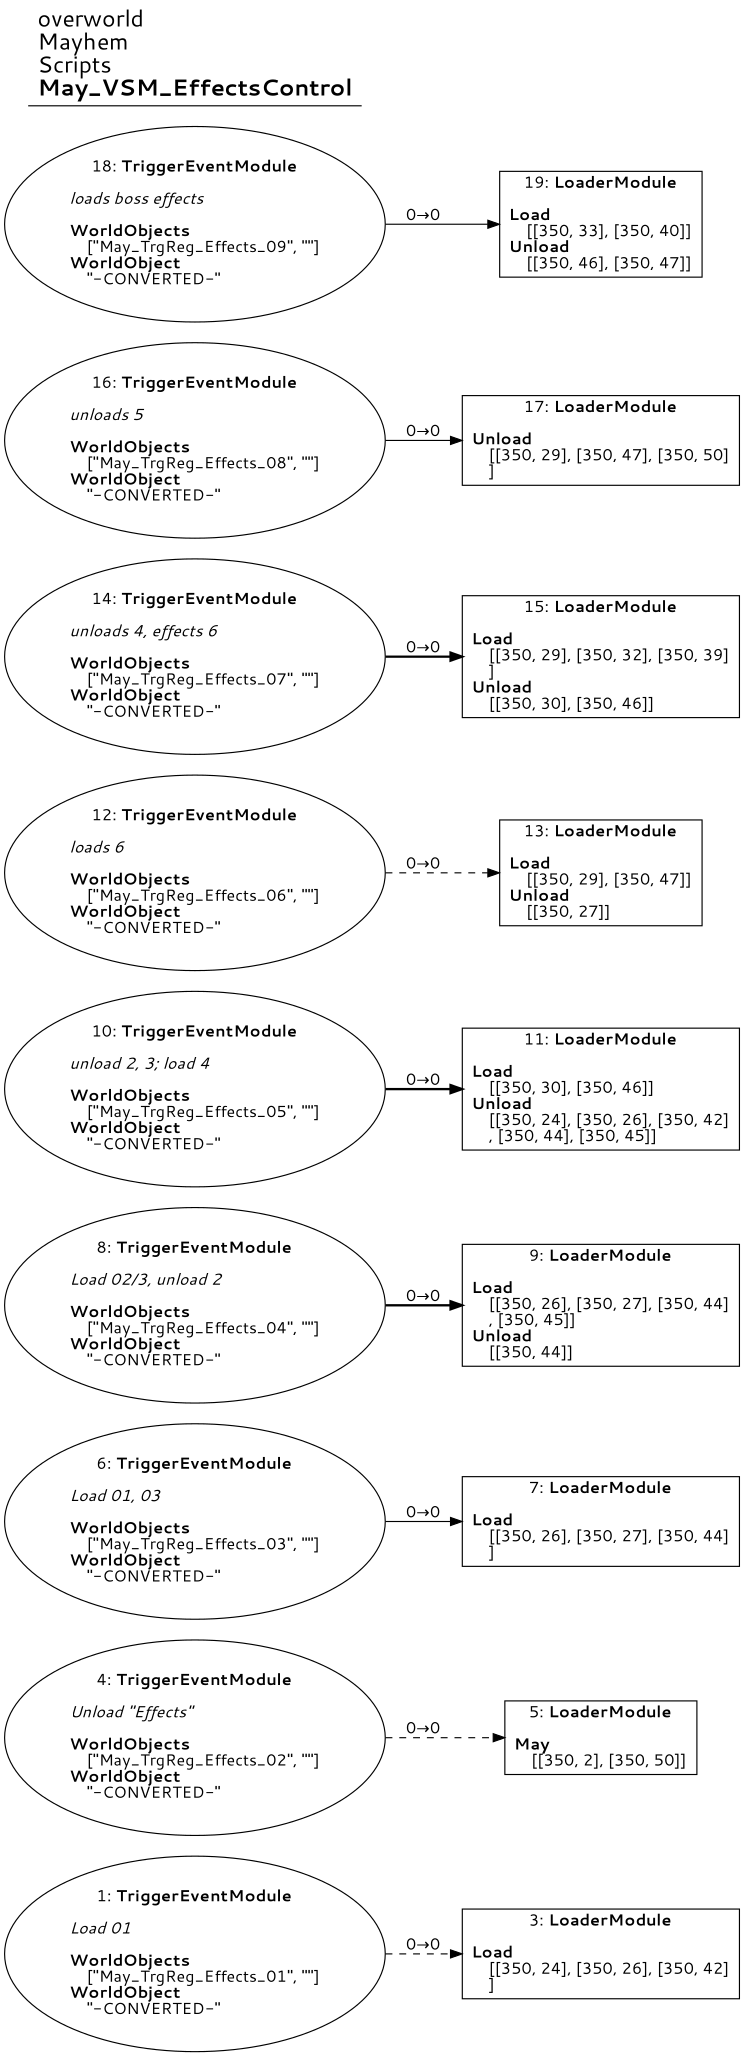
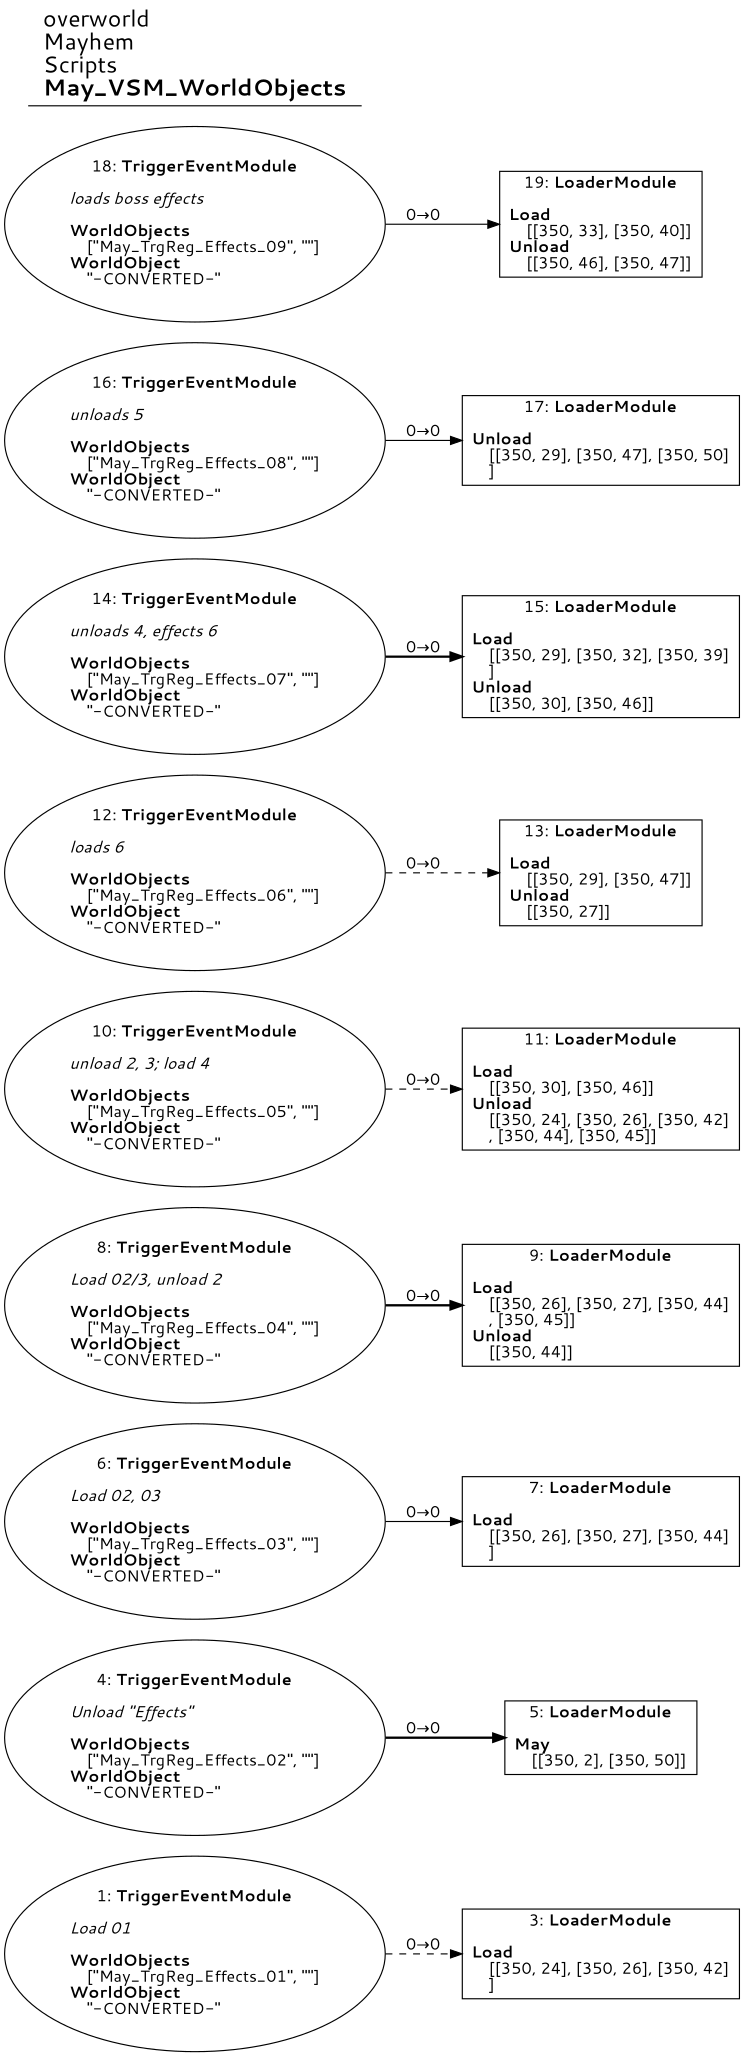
(195, 89) -> (195, 89)
(418, 1089) -> (418, 1089)
(115, 1496) -> (115, 1496)
(439, 1738) -> (439, 1738)
